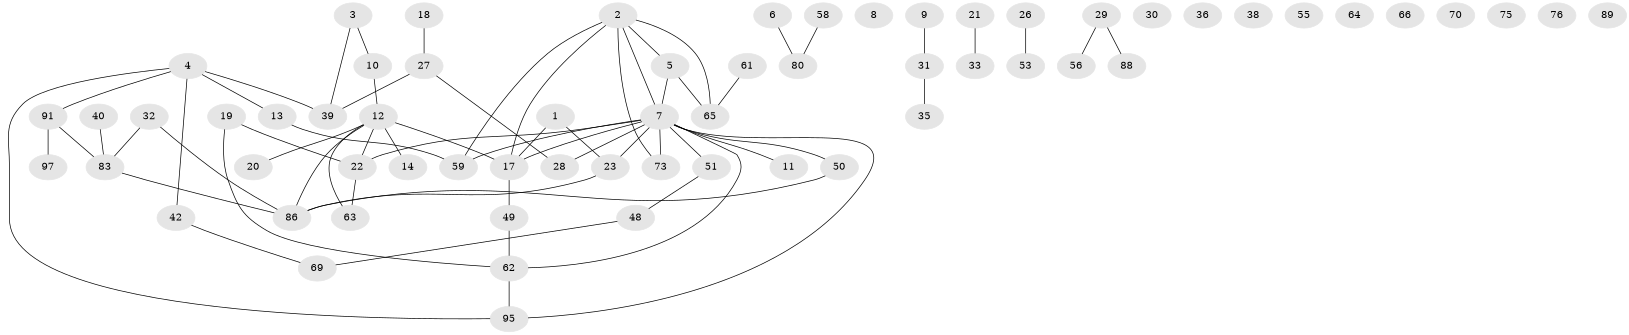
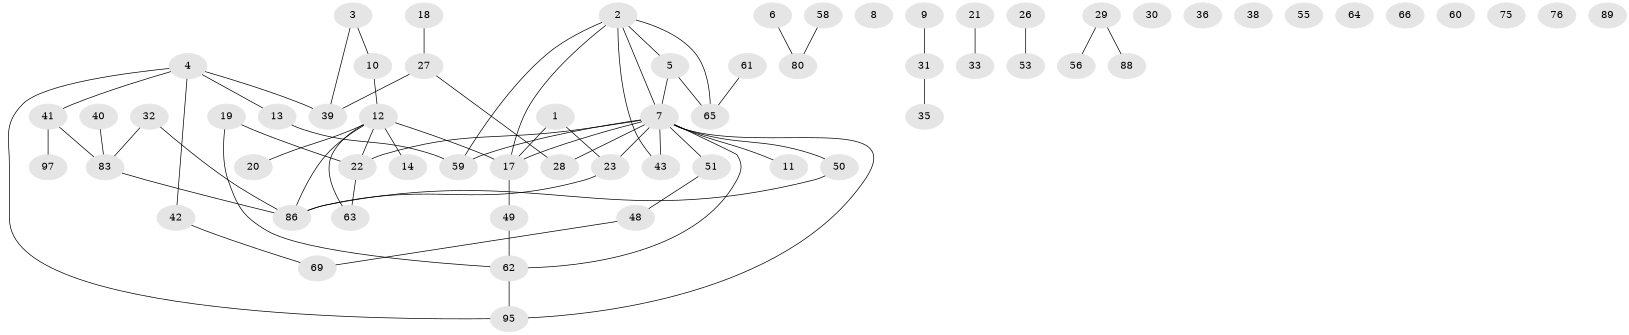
(1456, 15) -> (1456, 15)
(48, 117) -> (48, 117)
(661, 167) -> (661, 167)
